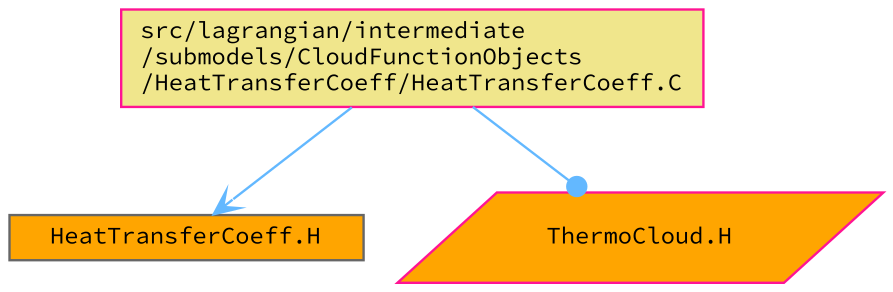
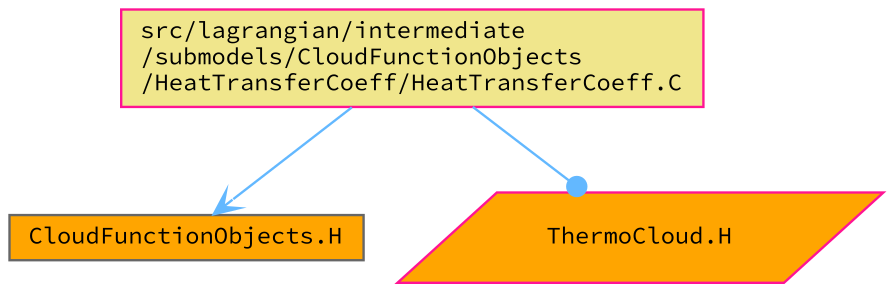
(187, 238) -> (187, 238)
